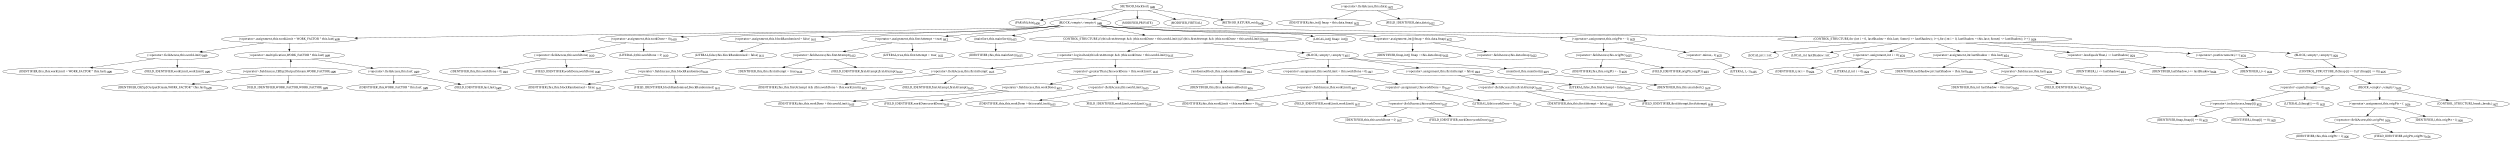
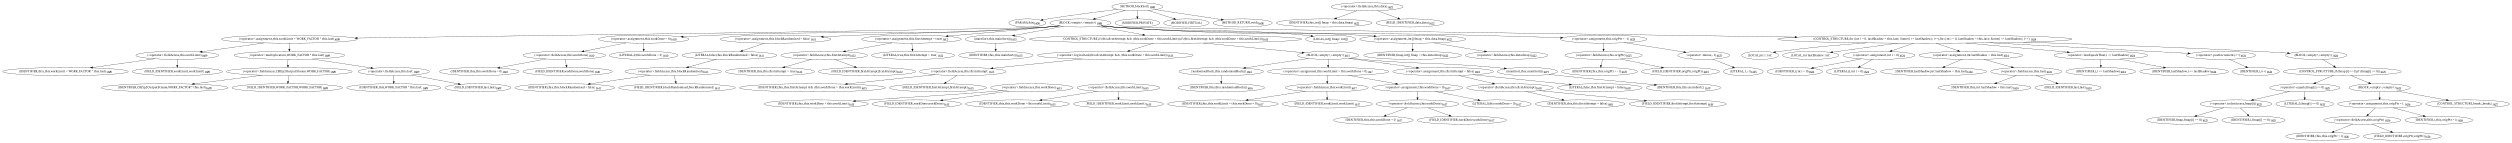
(291, 65) -> (288, 62)
(1115, 72) -> none
